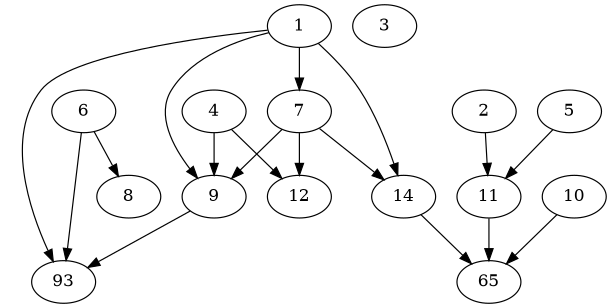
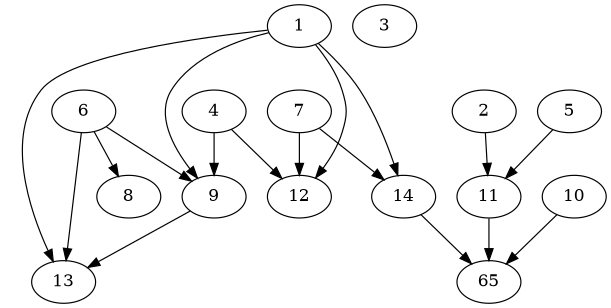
(299, 63) -> (346, 105)
(262, 149) -> (144, 151)
(64, 282) -> (64, 282)
